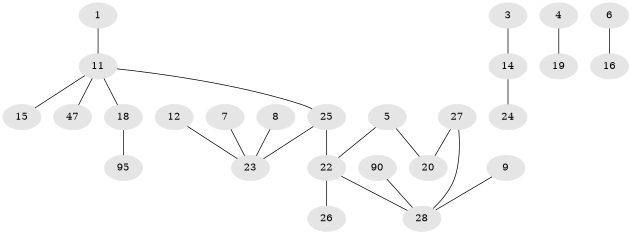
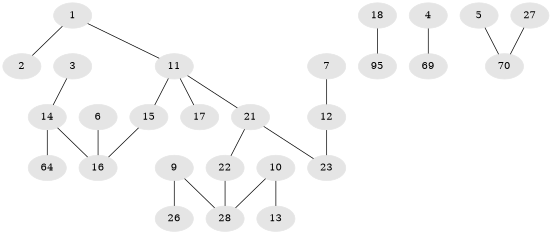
none -> (22, 66)
(559, 66) -> (428, 66)
(111, 92) -> none
(73, 117) -> (200, 117)
(276, 117) -> none
(327, 117) -> (250, 117)
(508, 117) -> (47, 168)
none -> (73, 142)
none -> (124, 142)
(238, 143) -> (327, 92)
(357, 143) -> none
(377, 168) -> (276, 168)
(428, 168) -> (504, 66)
(456, 173) -> none
(327, 193) -> (174, 193)
none -> (276, 219)
